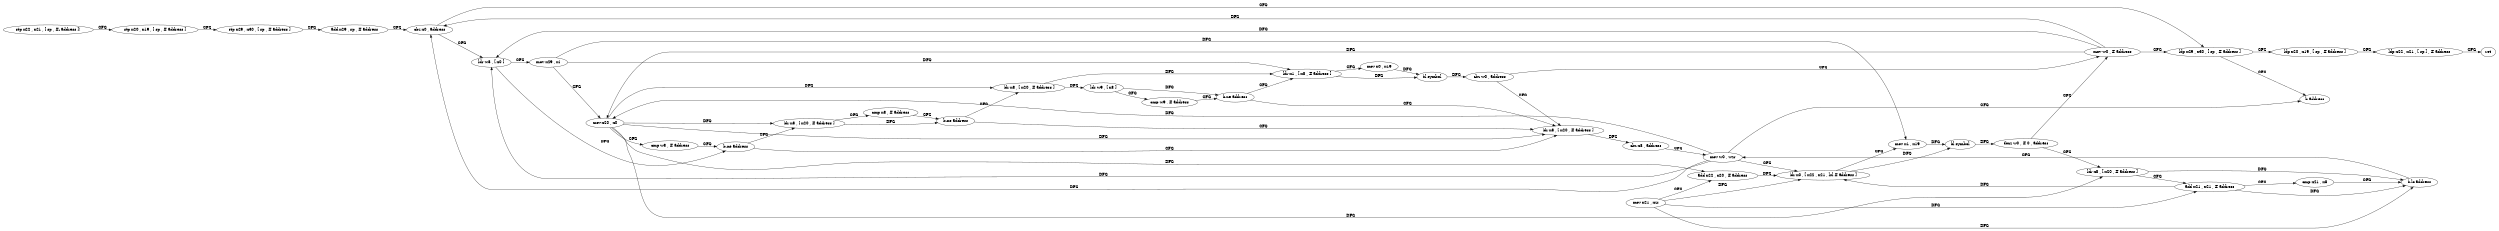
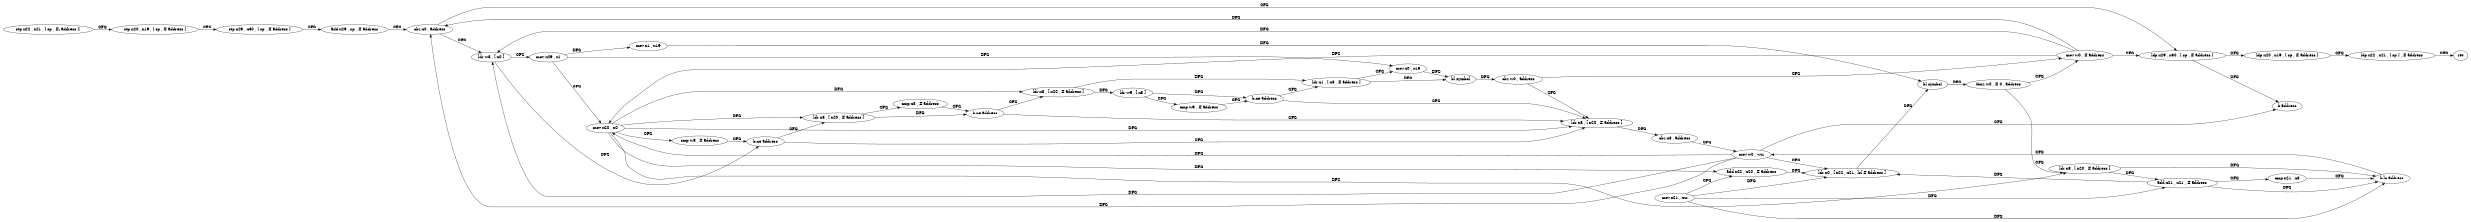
(928, 62) -> (979, 57)
(1865, 160) -> none
